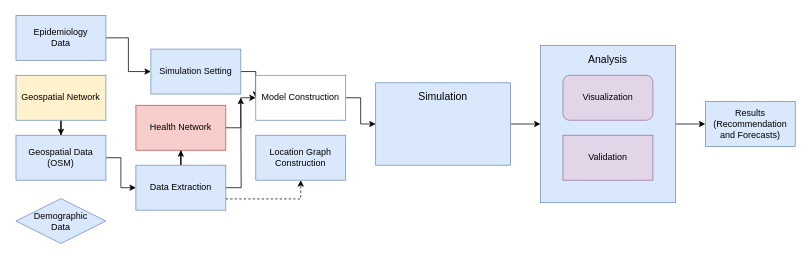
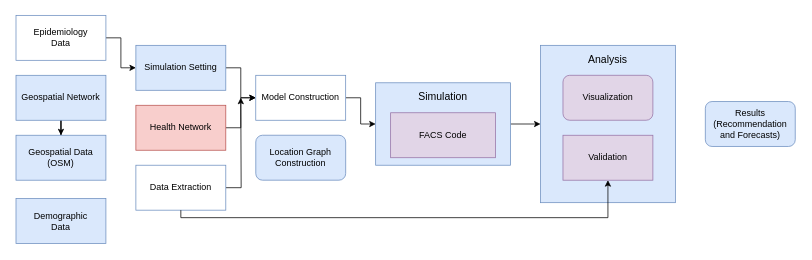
(60, 38) -> (60, 38)
(195, 72) -> (180, 68)
(60, 98) -> (60, 98)
(699, 124) -> none
(750, 124) -> (750, 124)
none -> (443, 135)
(180, 155) -> none
(113, 158) -> none
(300, 158) -> (300, 158)
(180, 188) -> (180, 188)
(300, 192) -> none
none -> (392, 218)
(60, 221) -> (60, 221)
